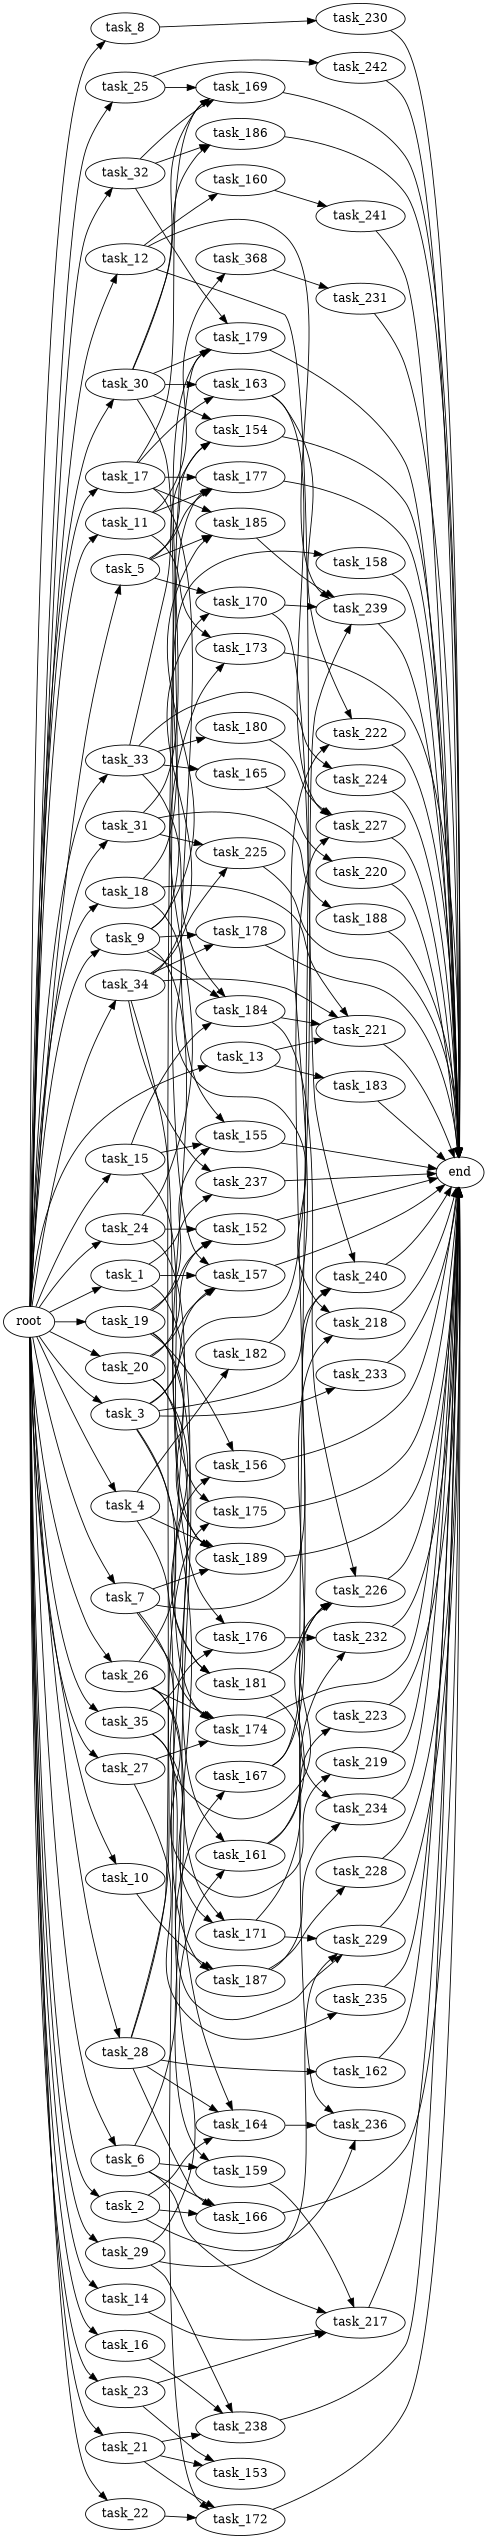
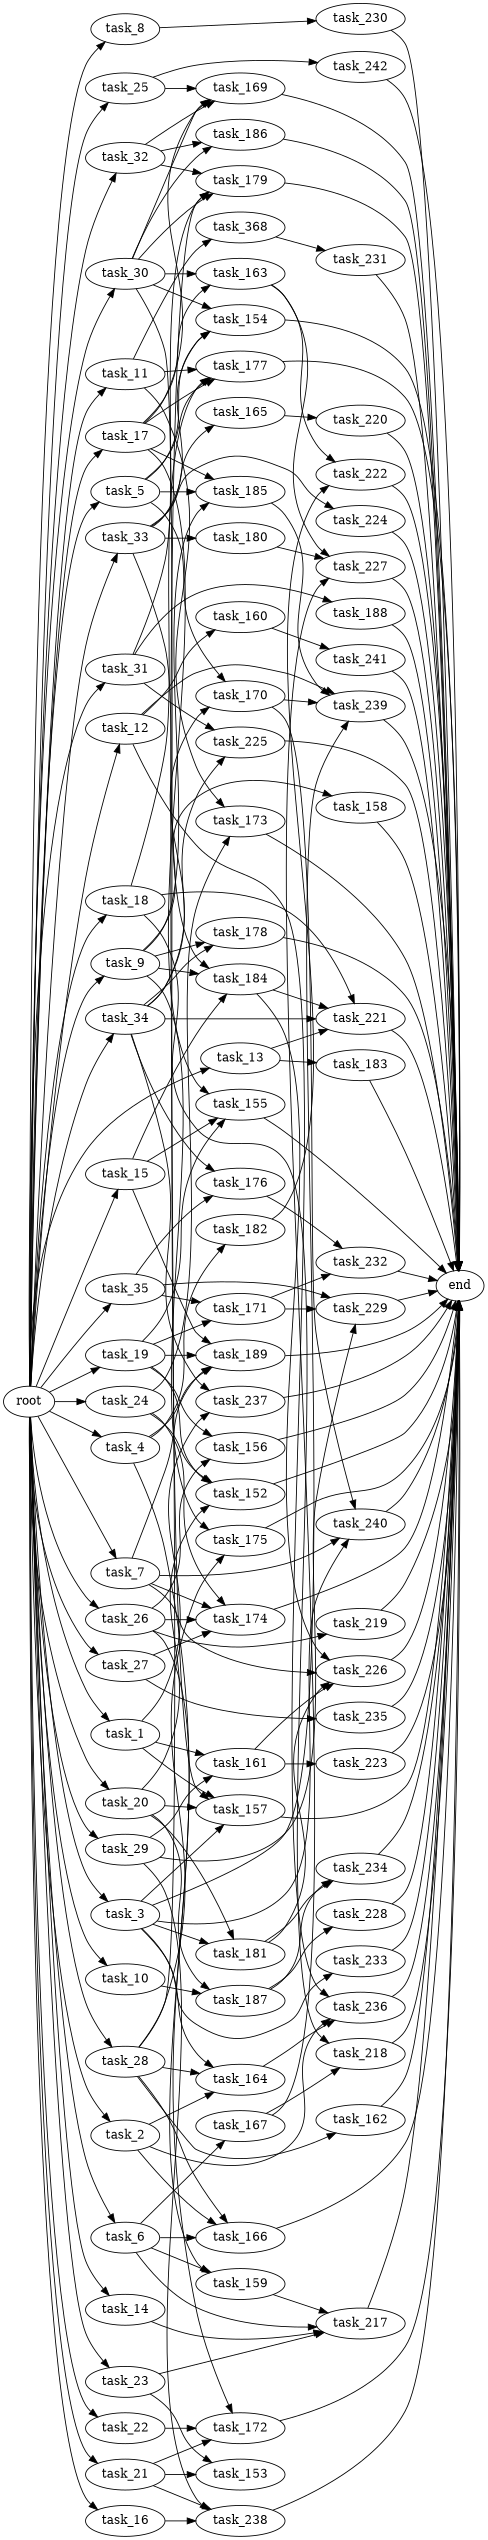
none -> (446, 1658)
